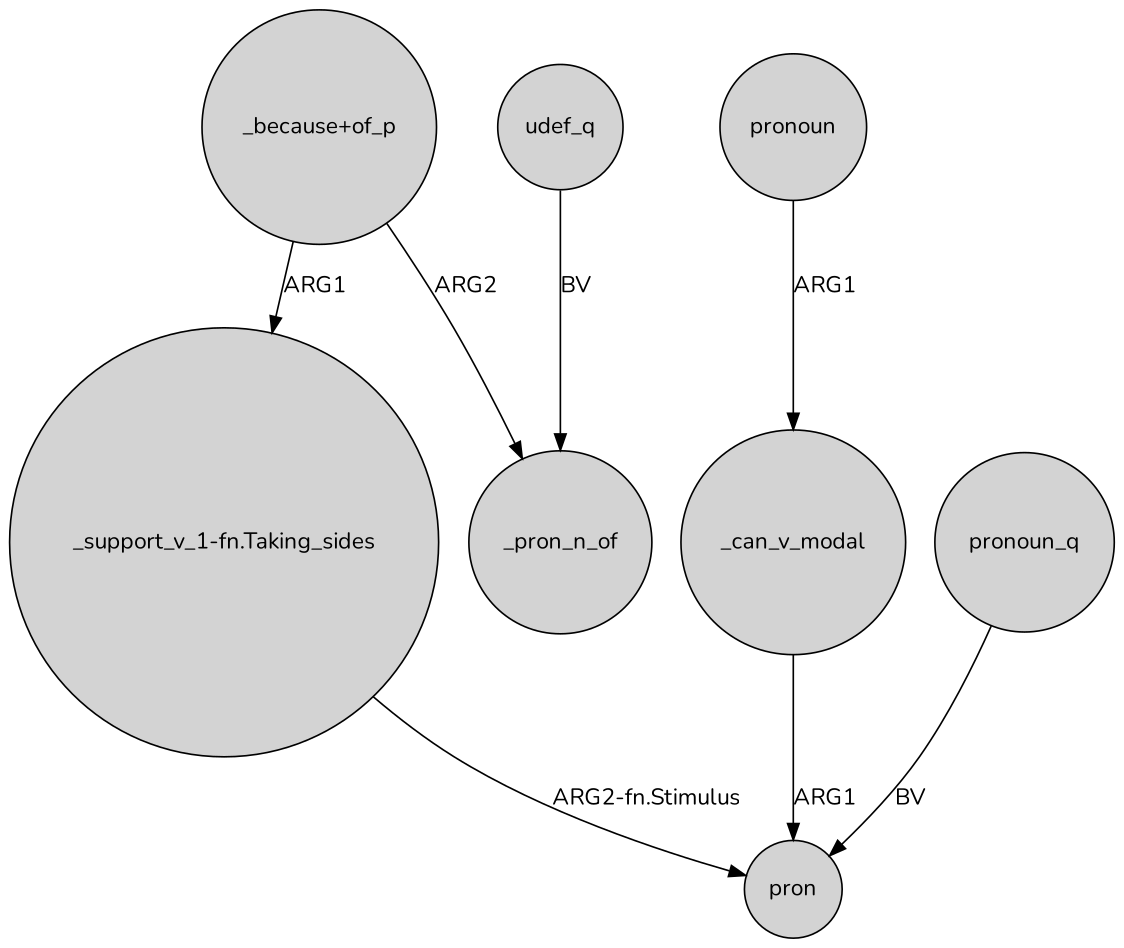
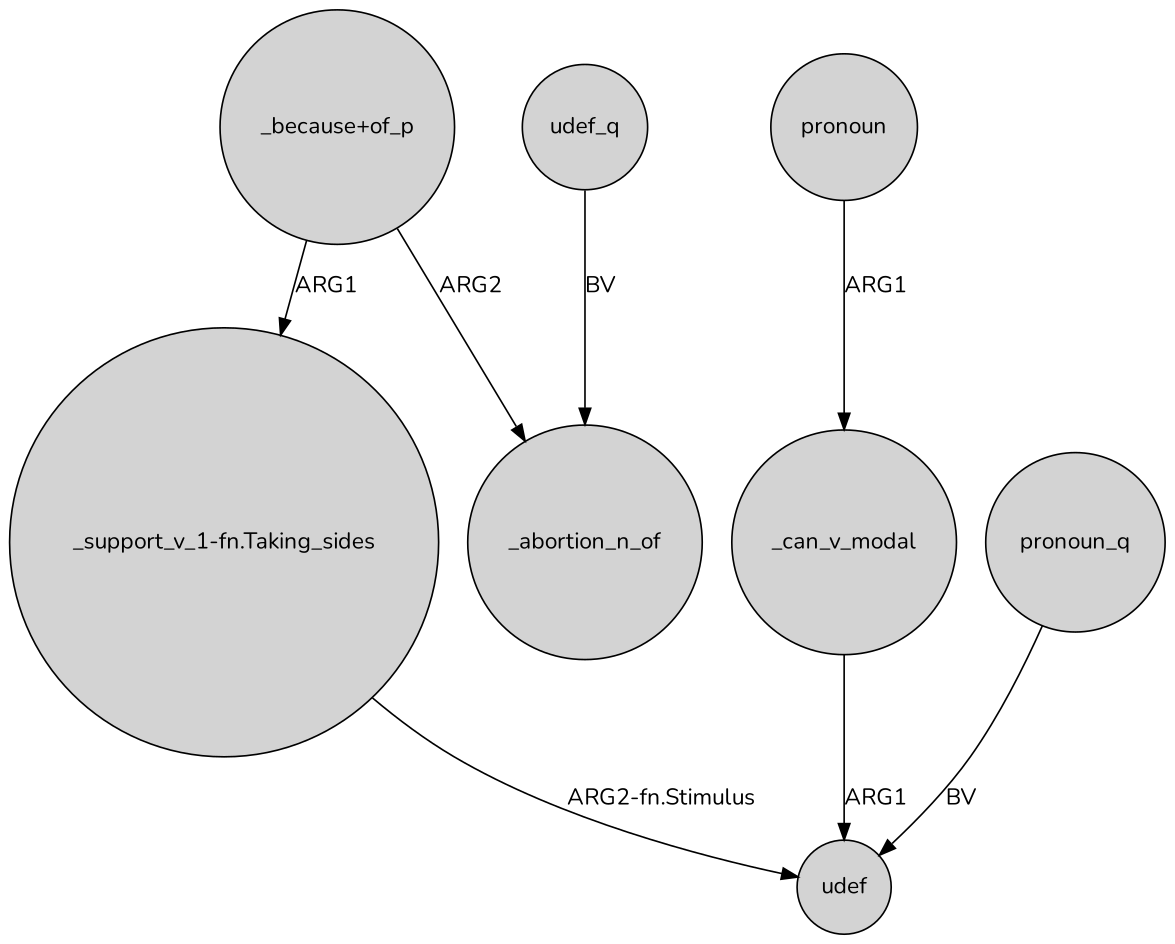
(560, 542) -> (585, 542)
(793, 889) -> (844, 887)
